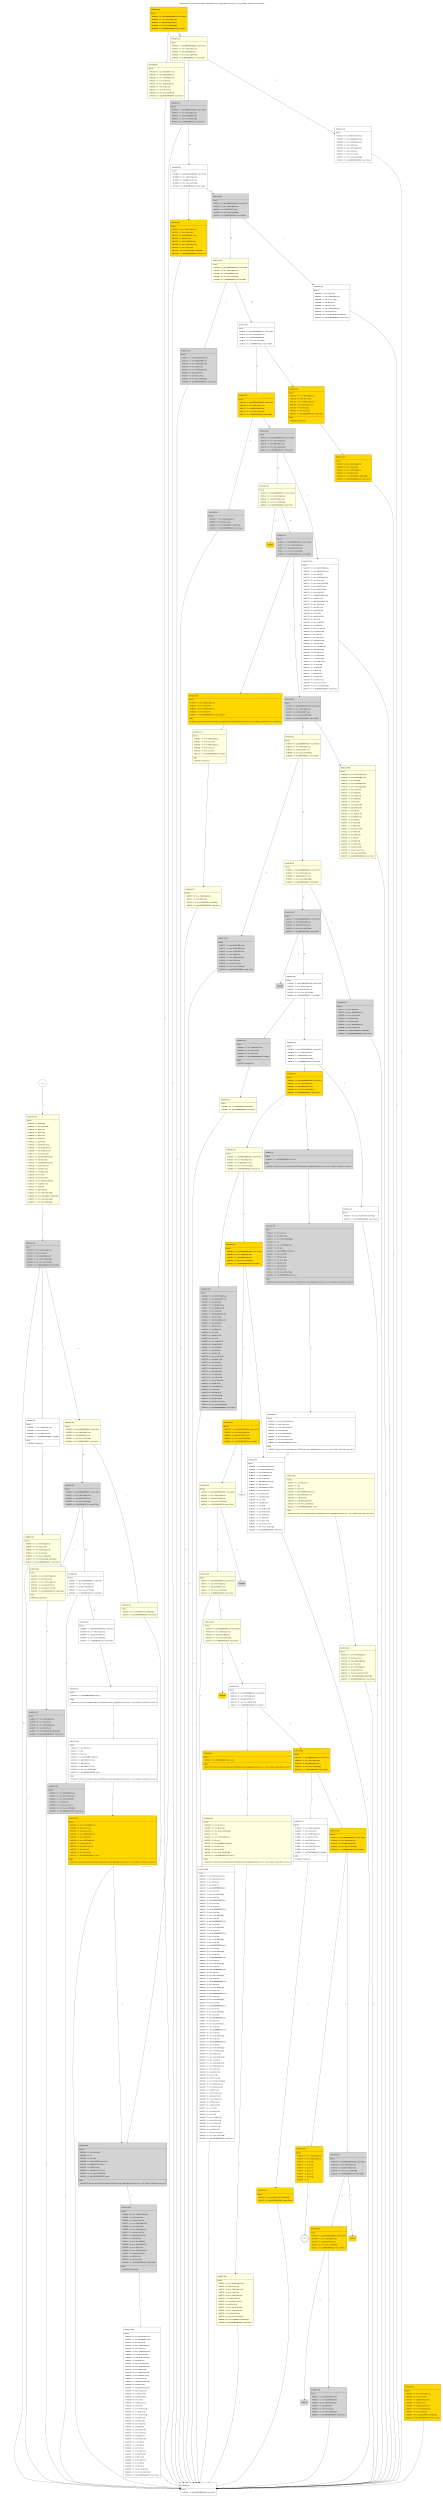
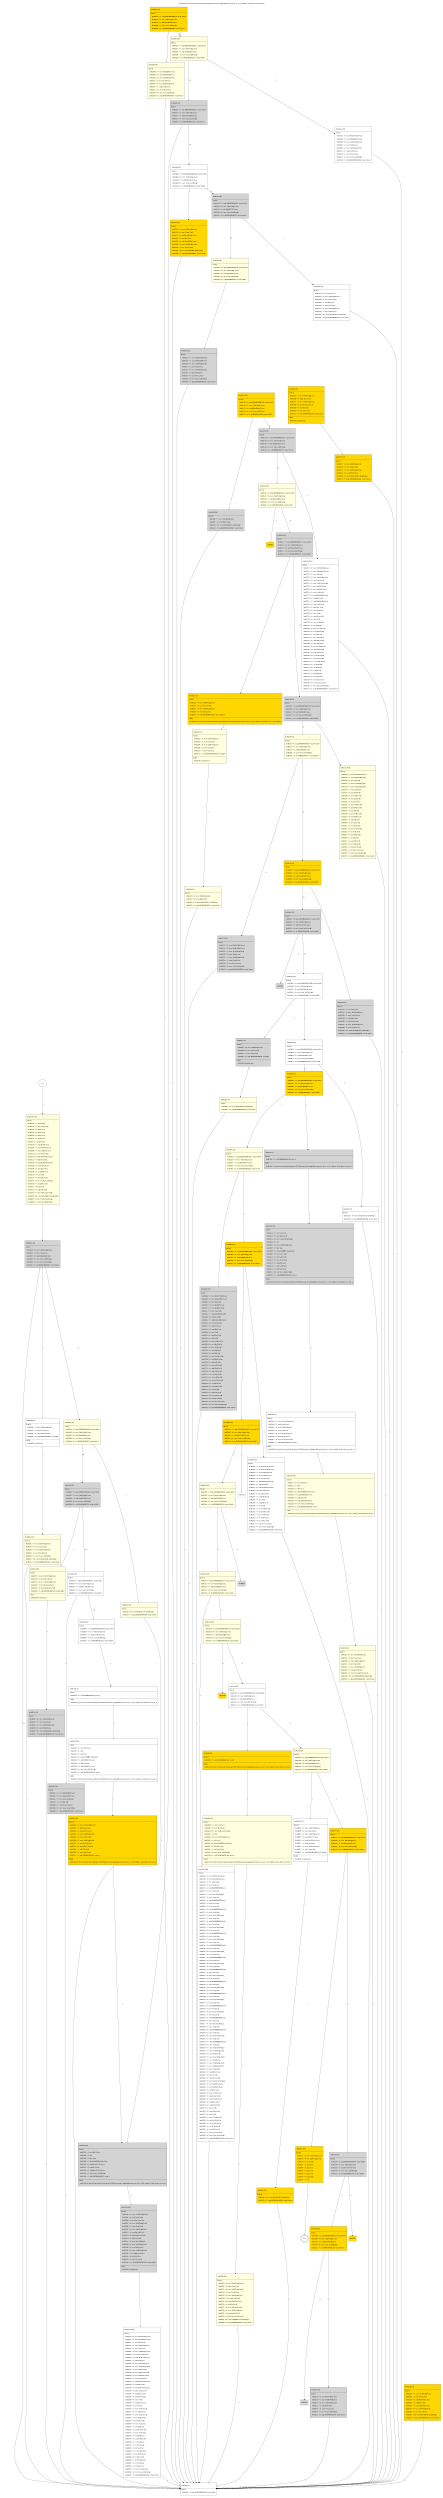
(256, 334) -> none
(302, 873) -> (302, 873)
(287, 1455) -> (320, 1462)
(312, 1760) -> (312, 1760)
